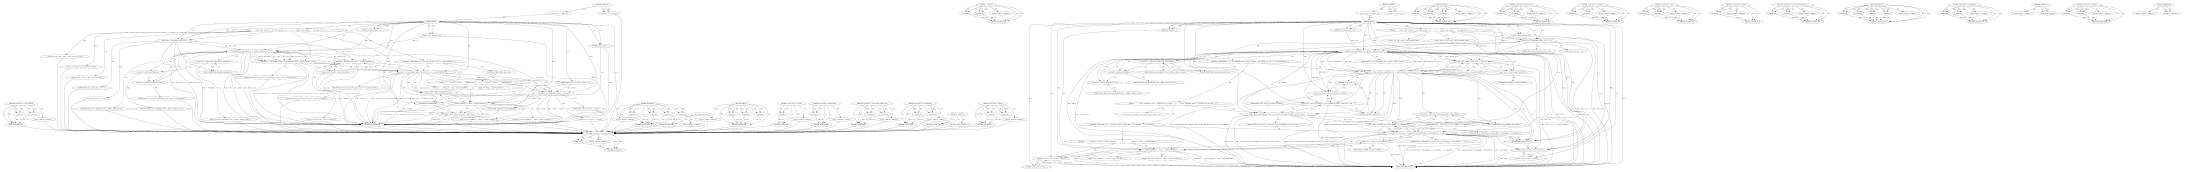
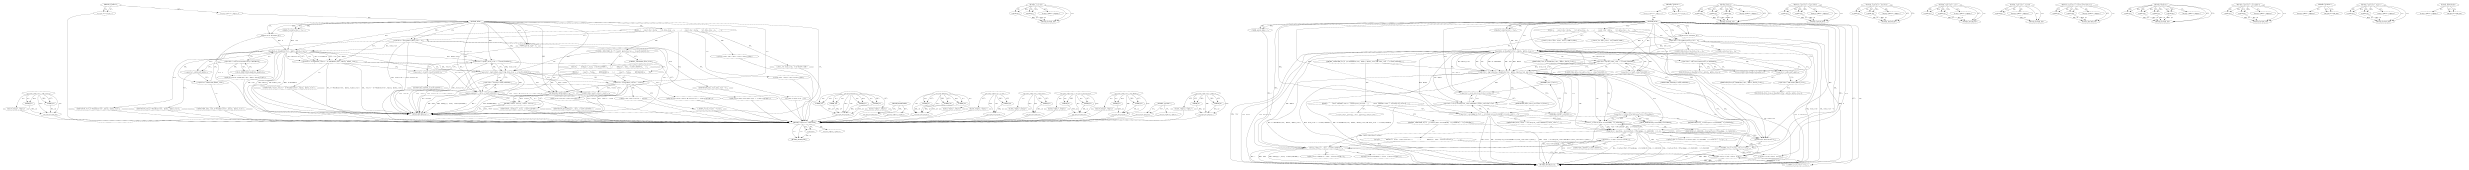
(564, 88) -> (607, 87)
(1339, 89) -> none
